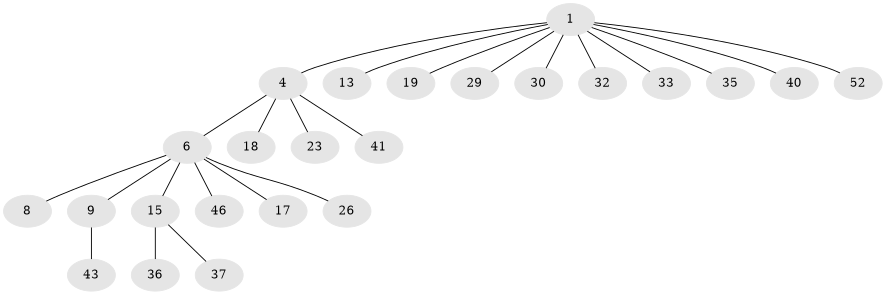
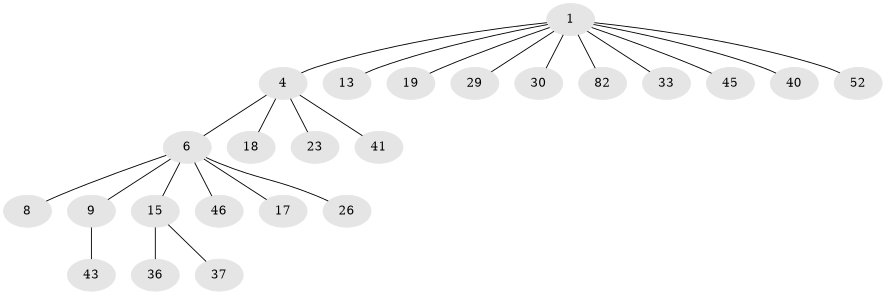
(603, 83) -> (603, 83)
(730, 83) -> (730, 83)
